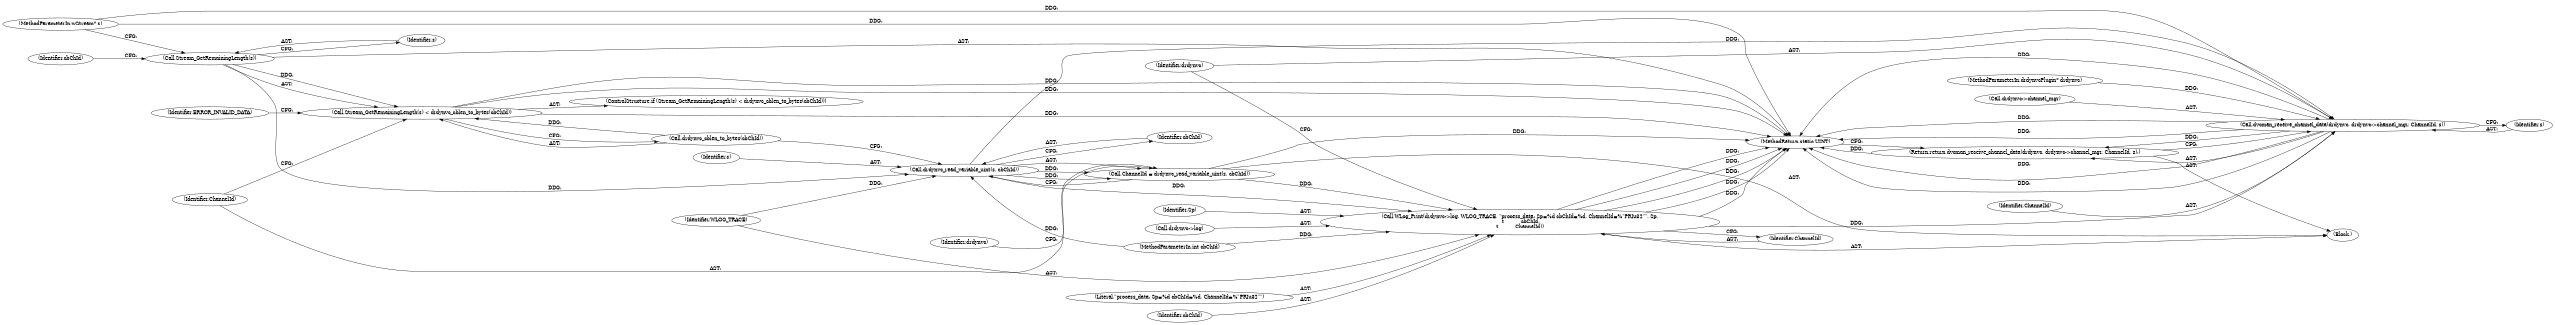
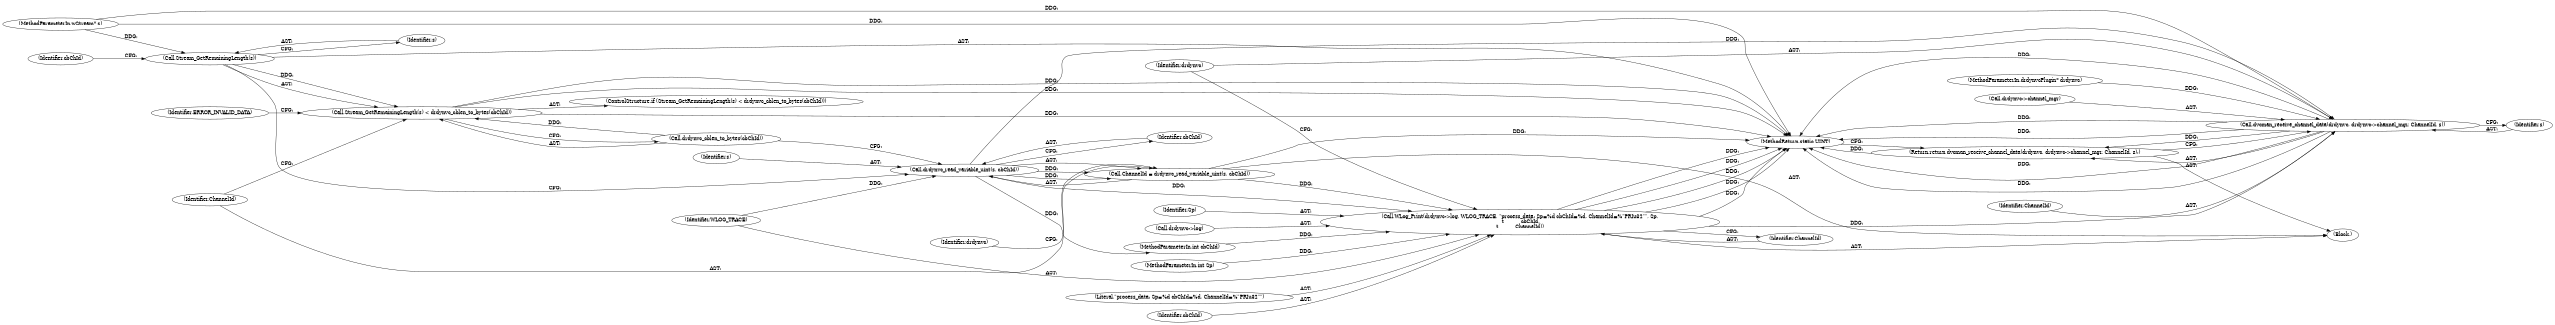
(132, 37) -> (132, 37)
(1052, 183) -> (1052, 183)
(556, 188) -> (556, 188)
(1042, 229) -> (1060, 225)
none -> (1180, 266)
